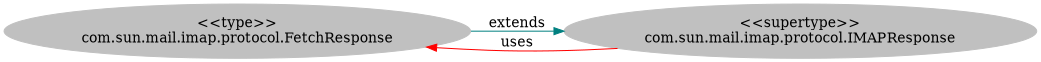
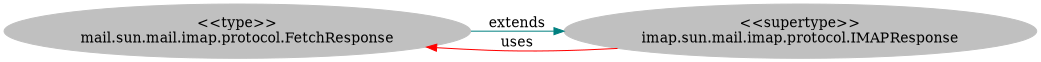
(237, 31) -> (237, 31)
(800, 31) -> (800, 31)
